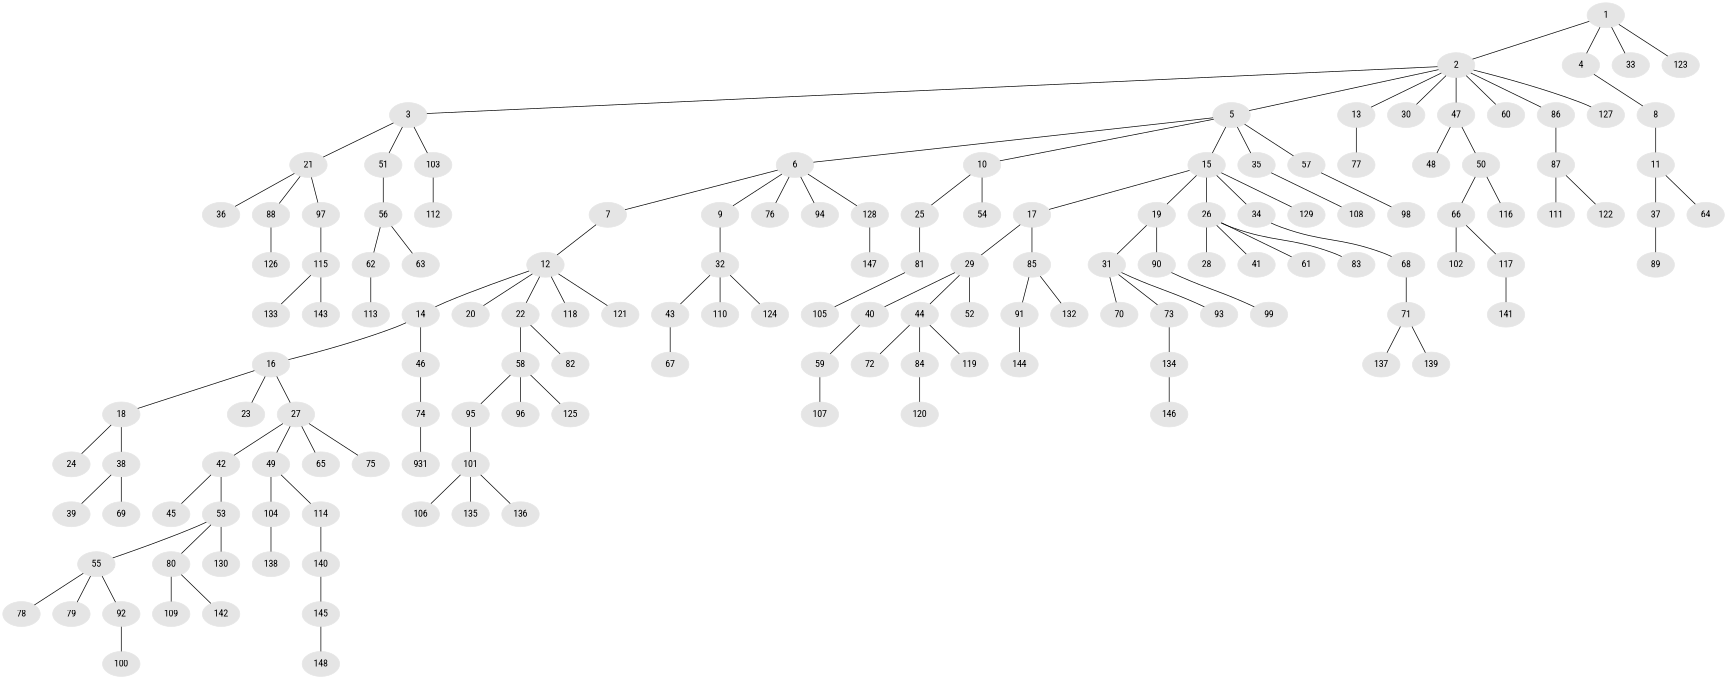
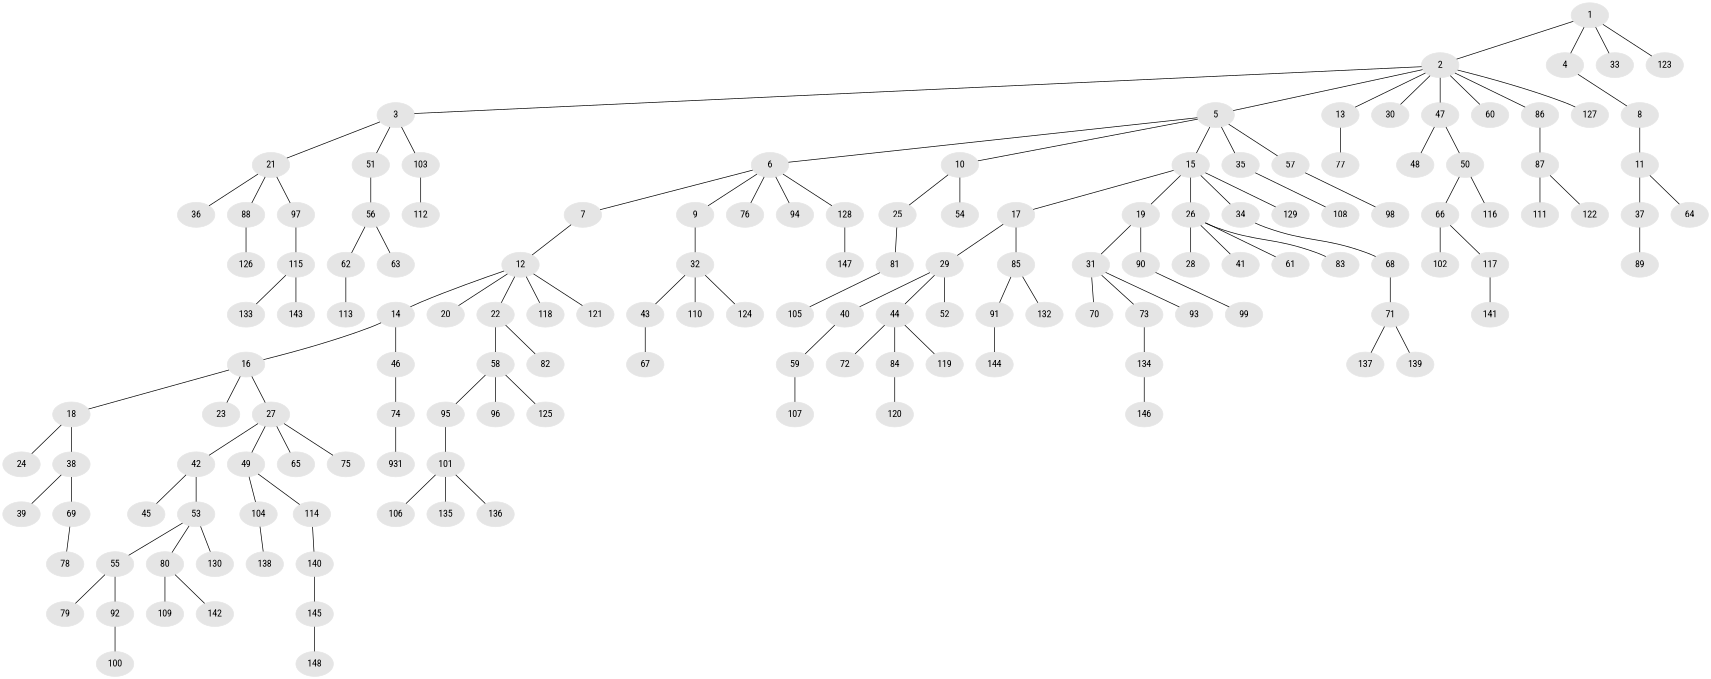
(59, 589) -> (68, 539)
